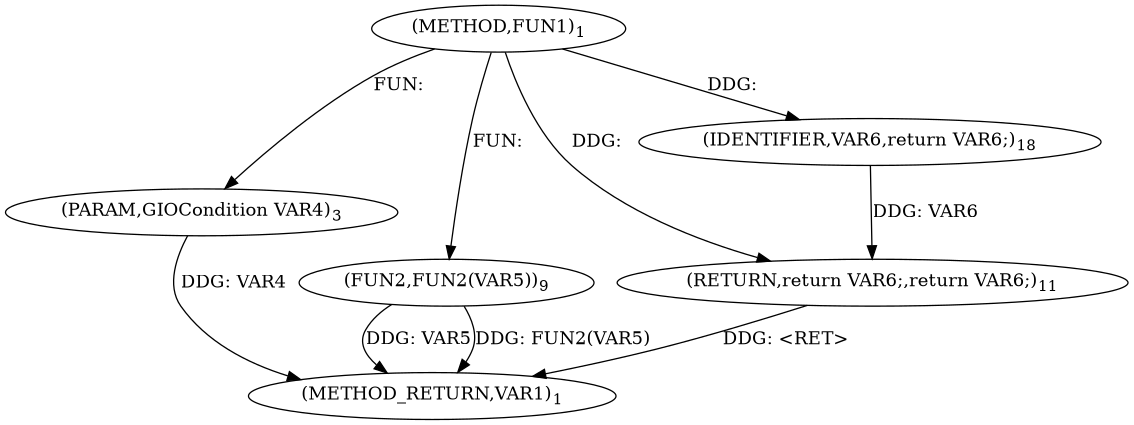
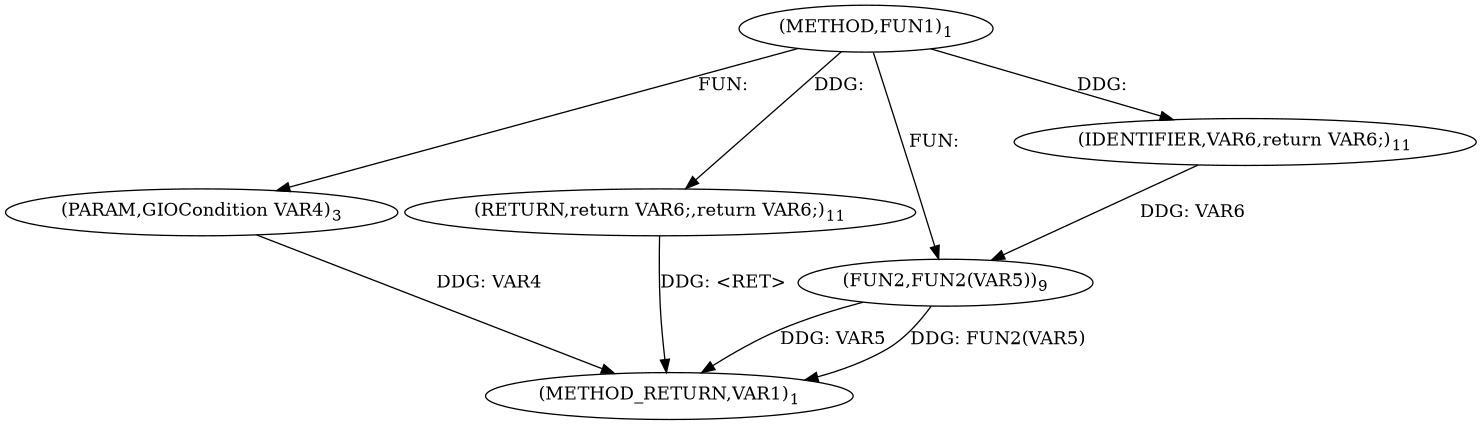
(1027, 140) -> (1402, 140)
(871, 206) -> (1101, 210)
